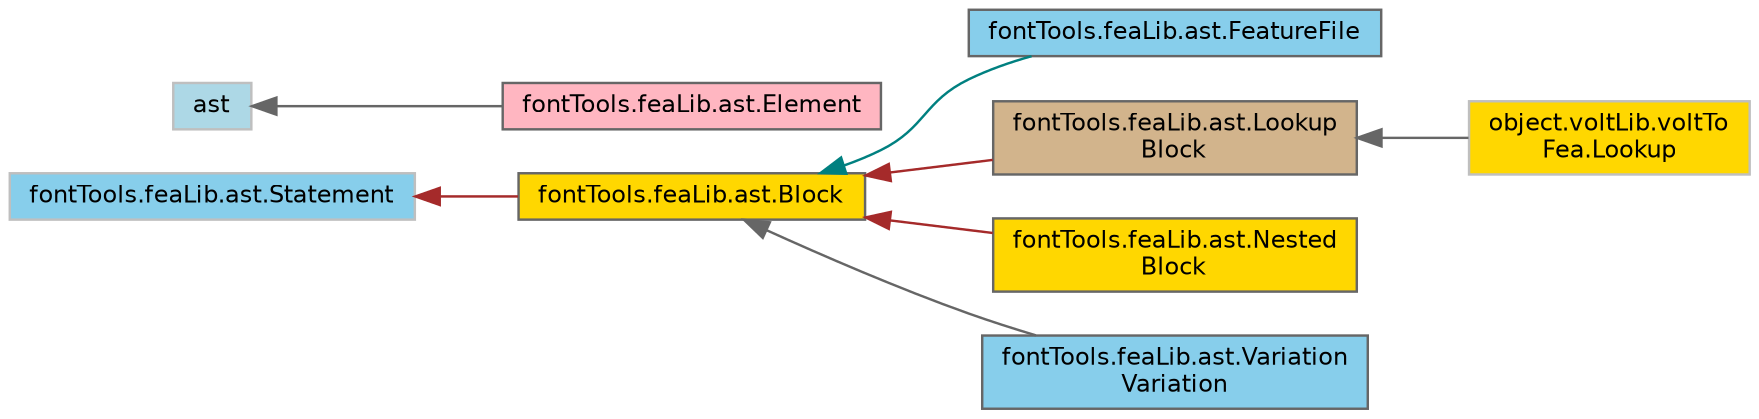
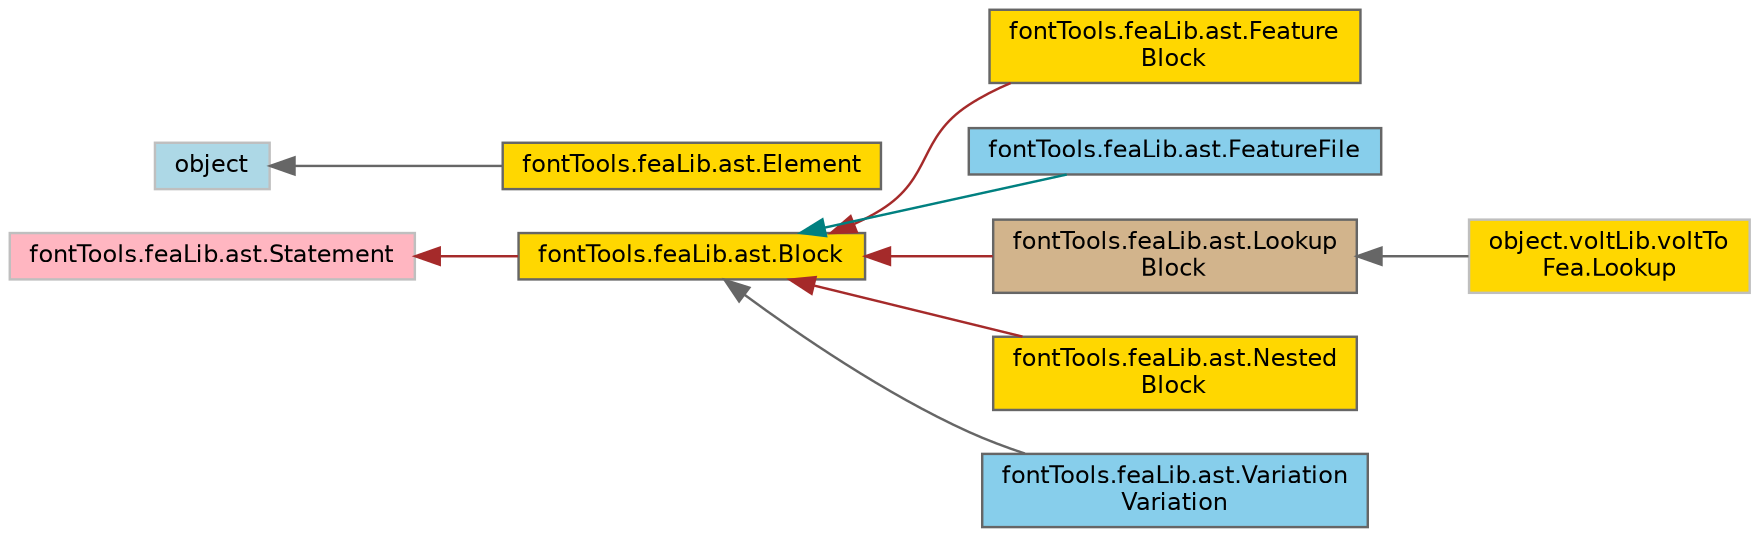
none -> (1175, 46)
(212, 106) -> (212, 166)
(692, 106) -> (692, 166)
(212, 196) -> (212, 256)
